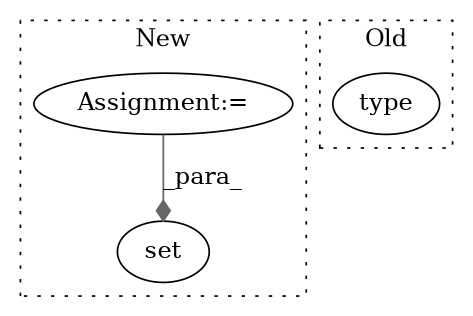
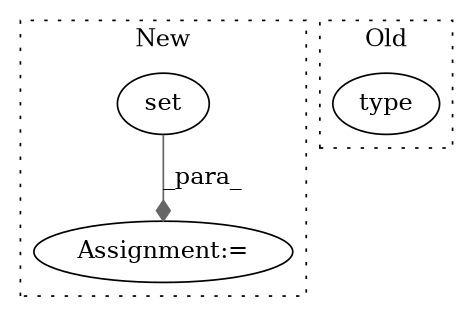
(163, 168) -> (163, 168)
